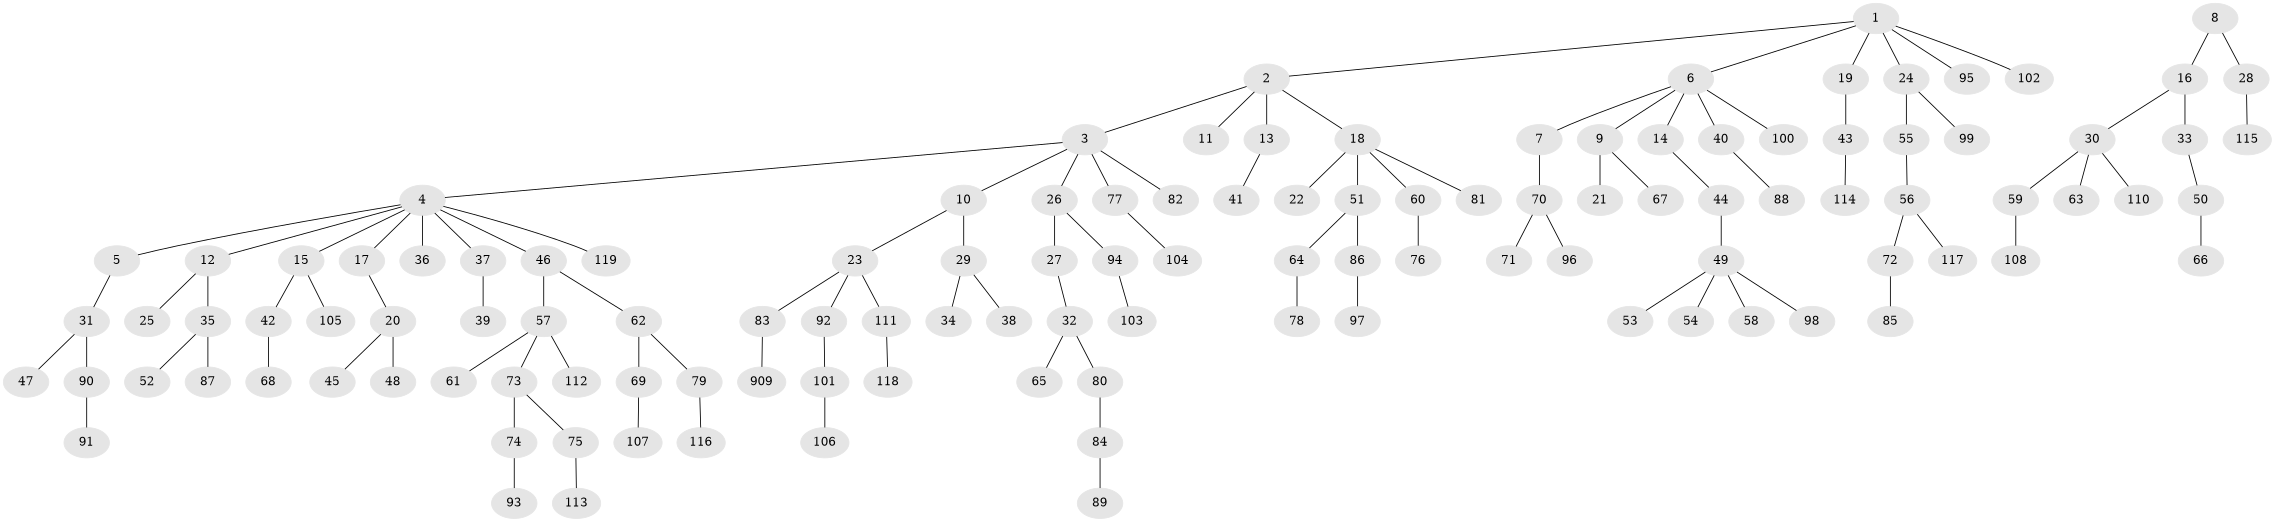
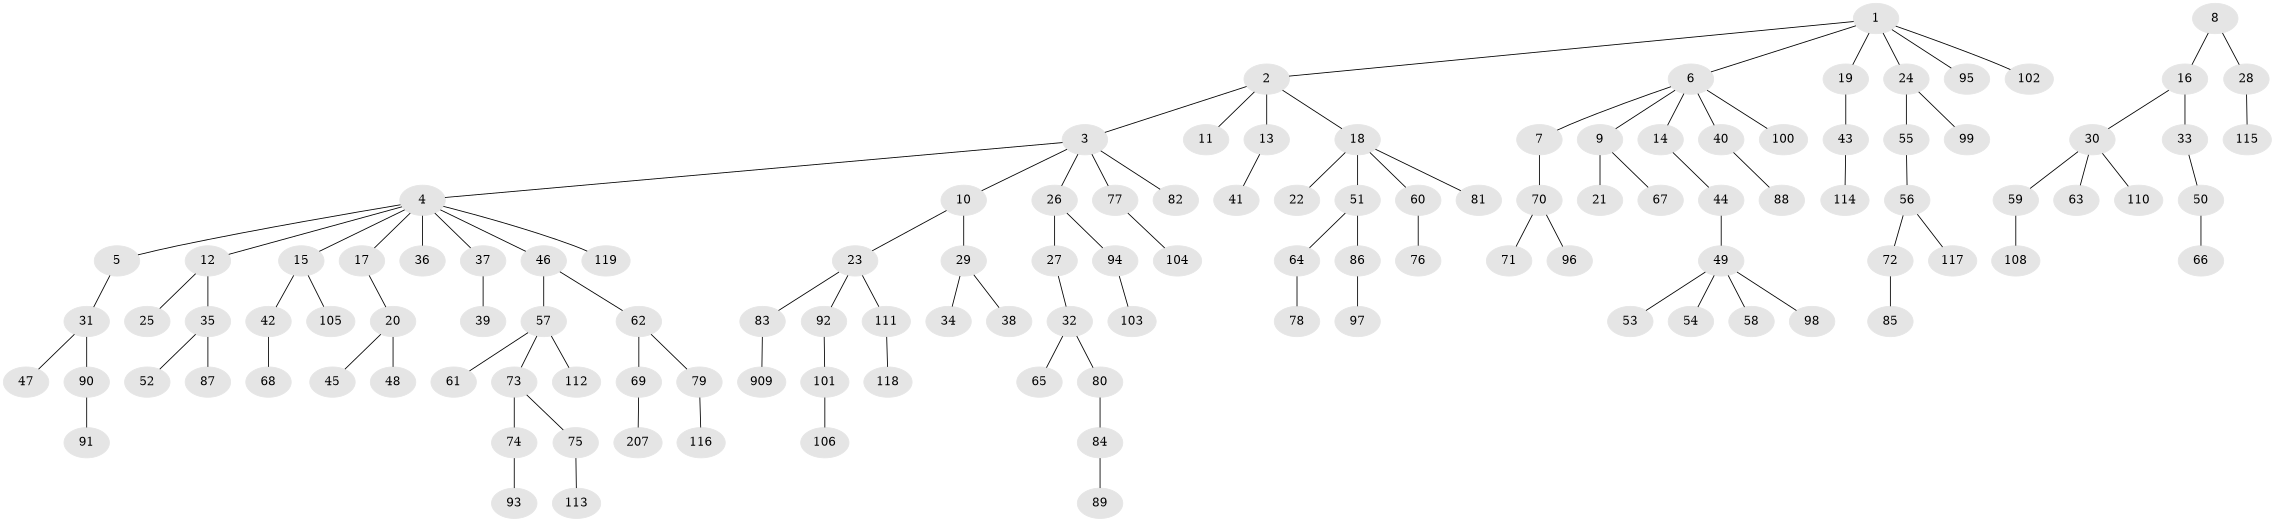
(638, 443) -> (638, 443)
